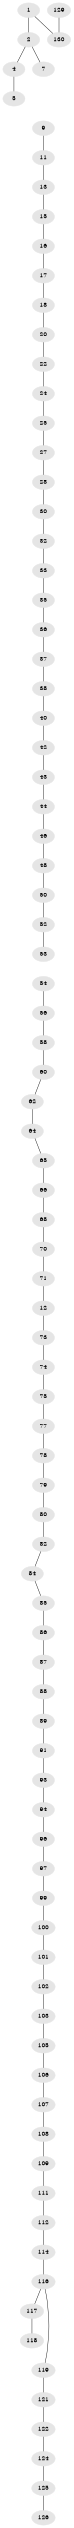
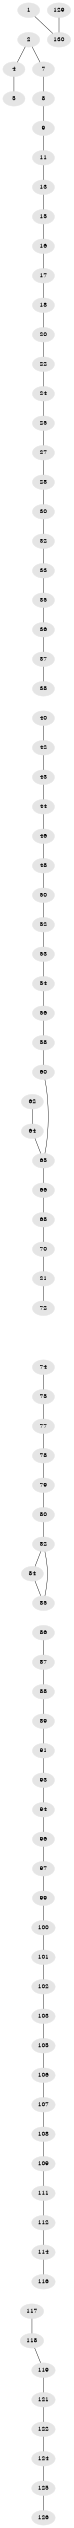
(29, 25) -> none
none -> (43, 99)
(43, 704) -> none
none -> (43, 969)
(38, 1087) -> (48, 1116)
(43, 1279) -> (43, 1279)
(43, 1308) -> (43, 1308)
(43, 1338) -> none
(43, 1618) -> (48, 1574)
(38, 2296) -> none
(49, 2326) -> (38, 2355)
